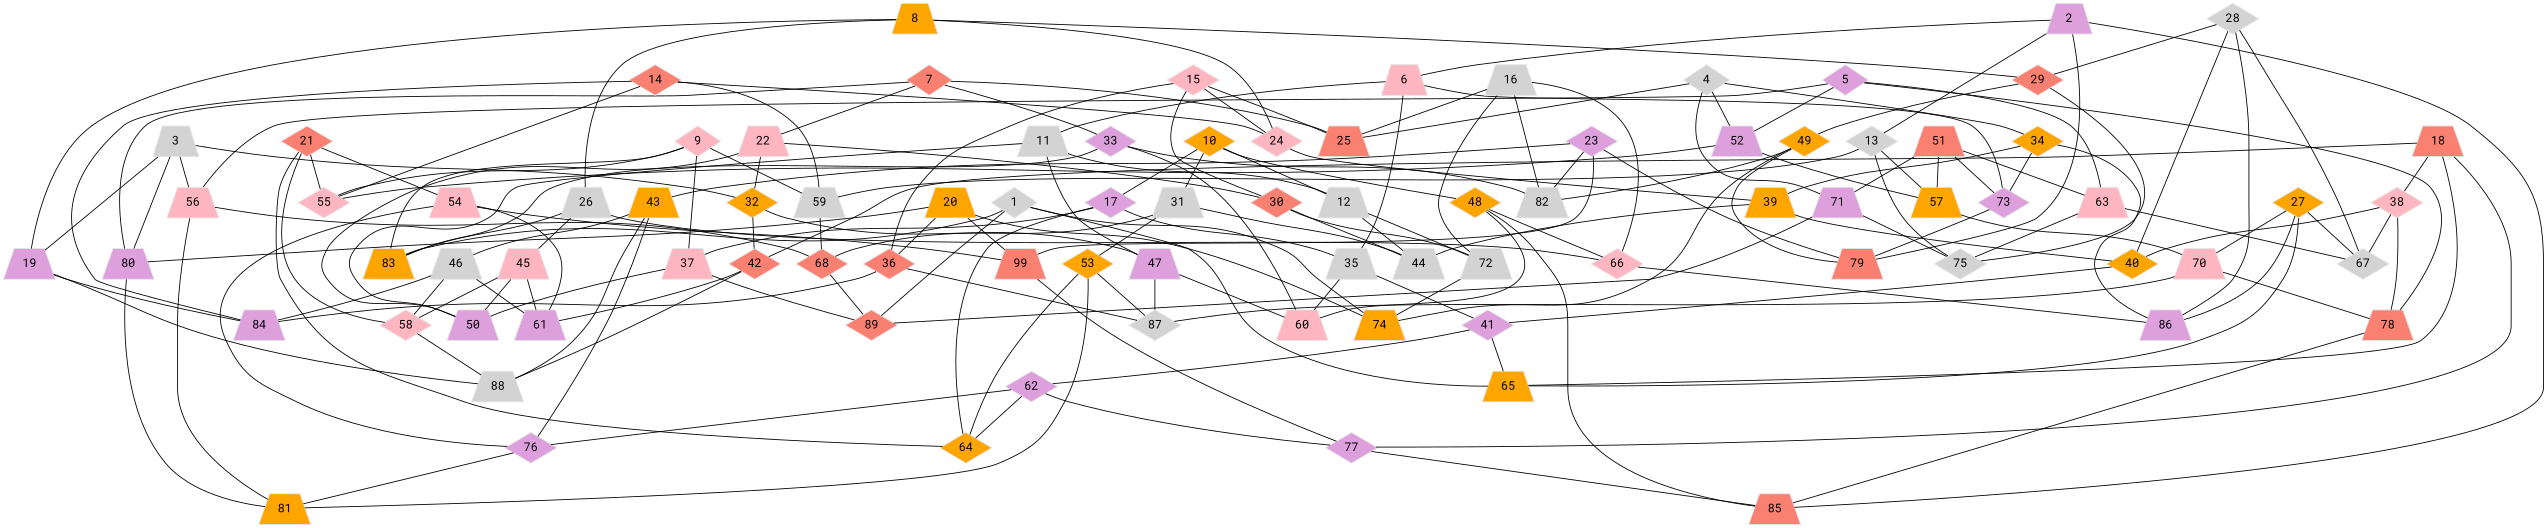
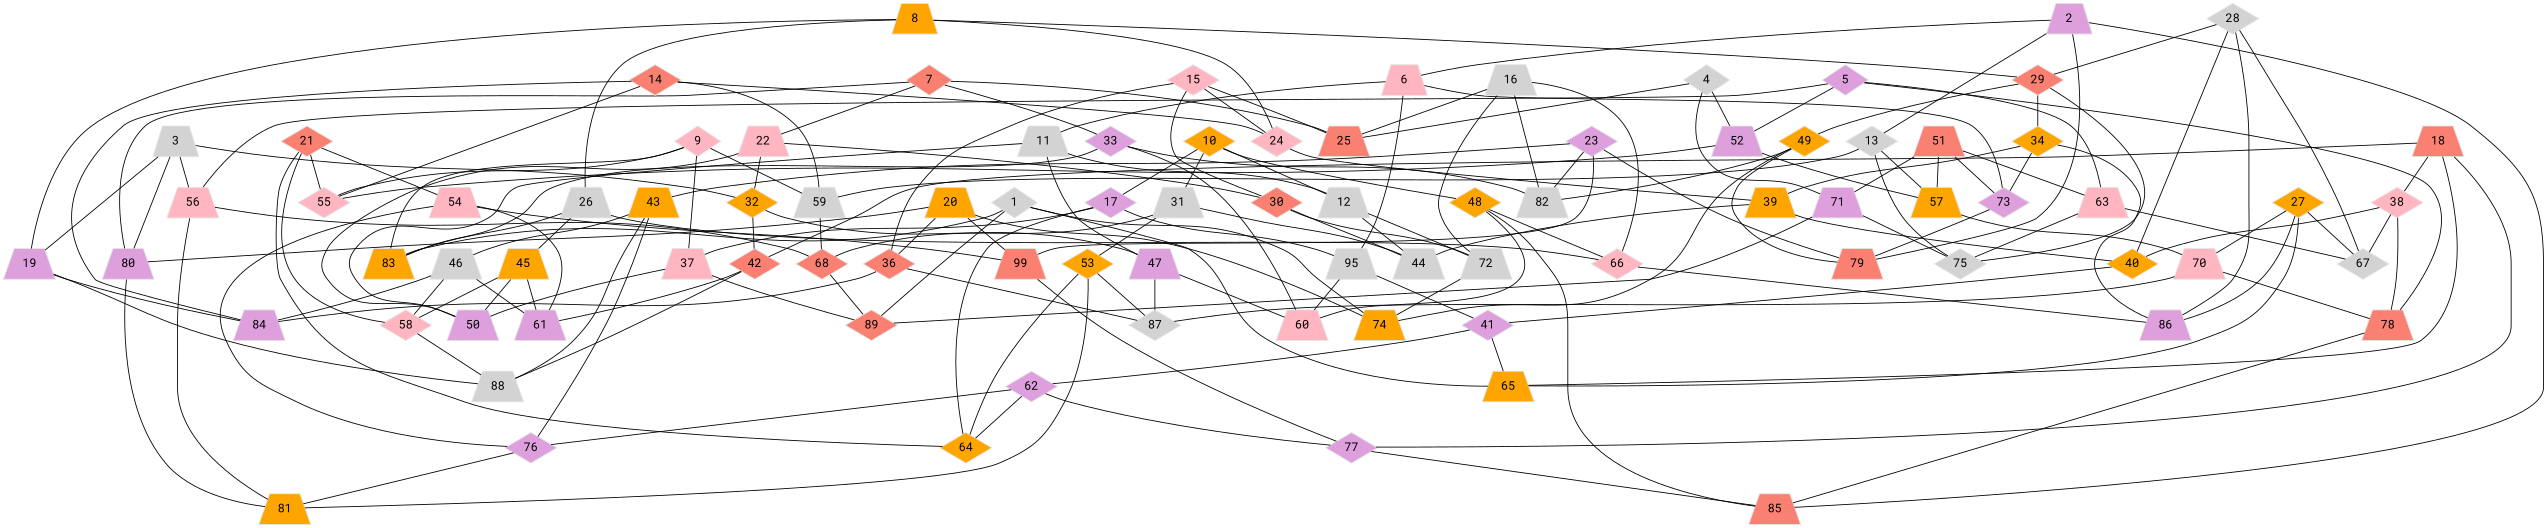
(1845, 101) -> (2038, 117)
(523, 264) -> (523, 264)
(1352, 264) -> (1352, 264)
